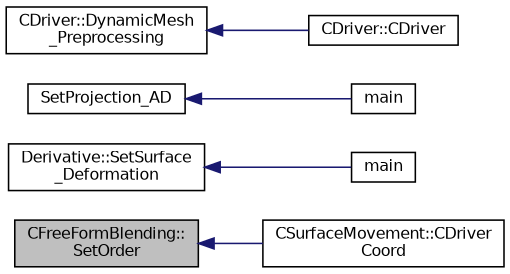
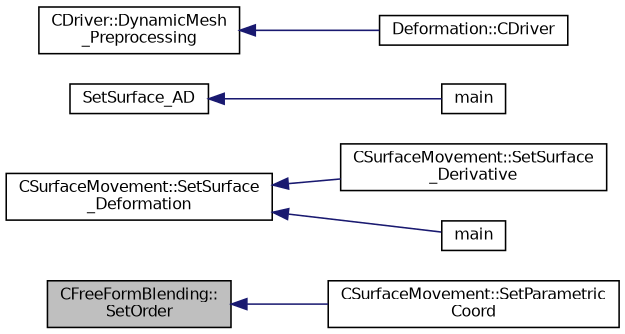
(383, 30) -> (474, 30)
(107, 99) -> (139, 99)
(107, 167) -> (139, 197)
none -> (474, 167)
(383, 243) -> (474, 304)
